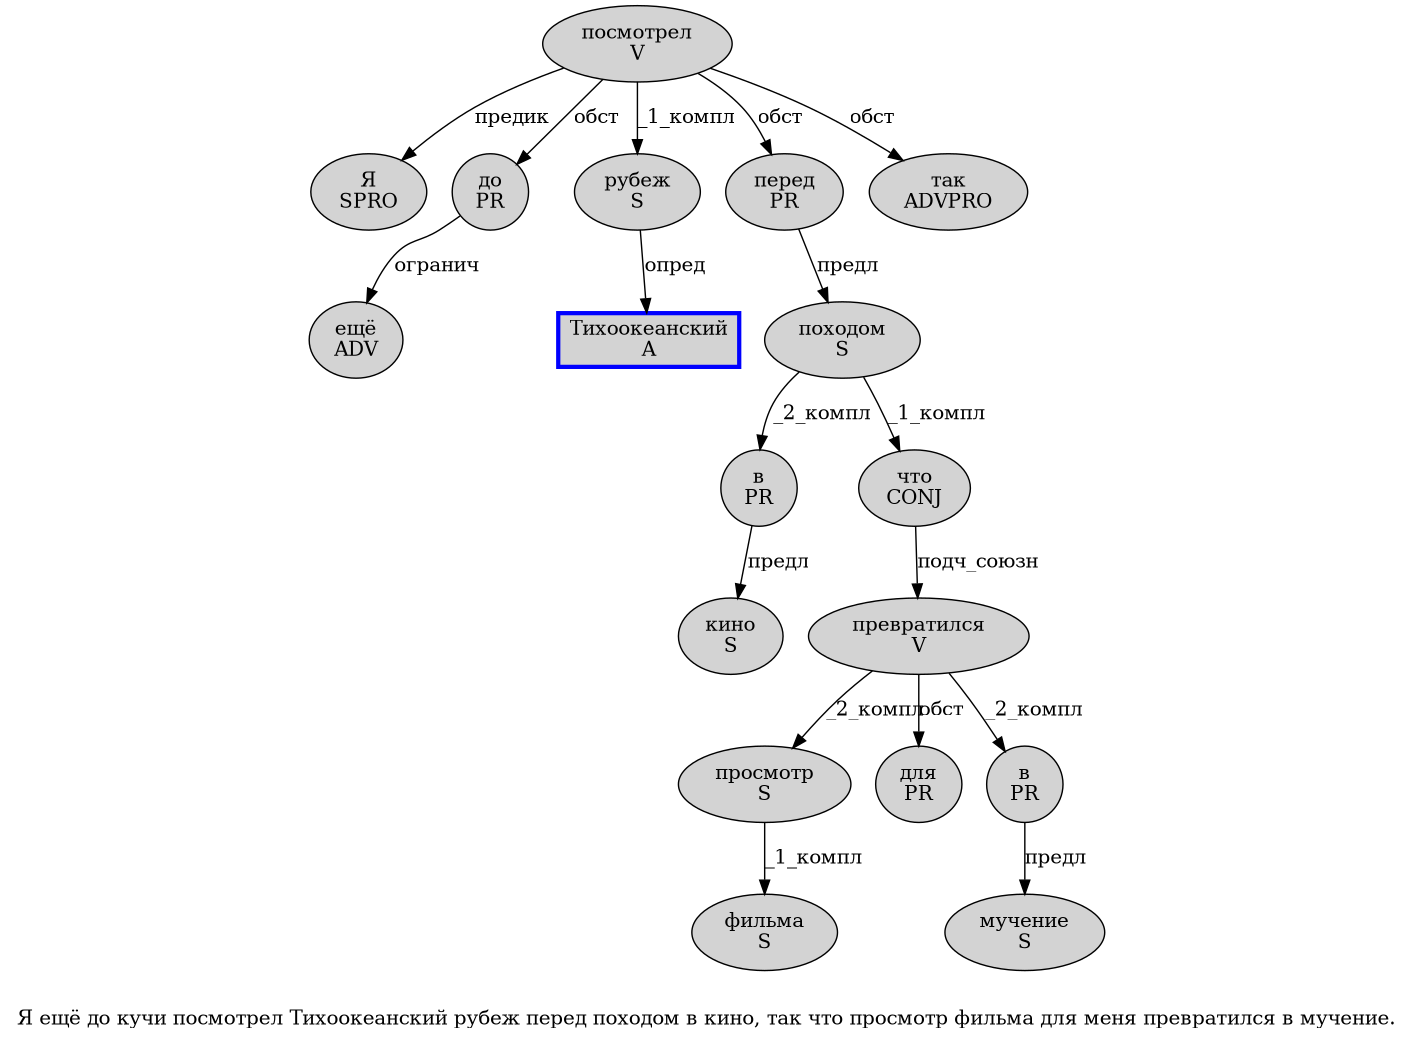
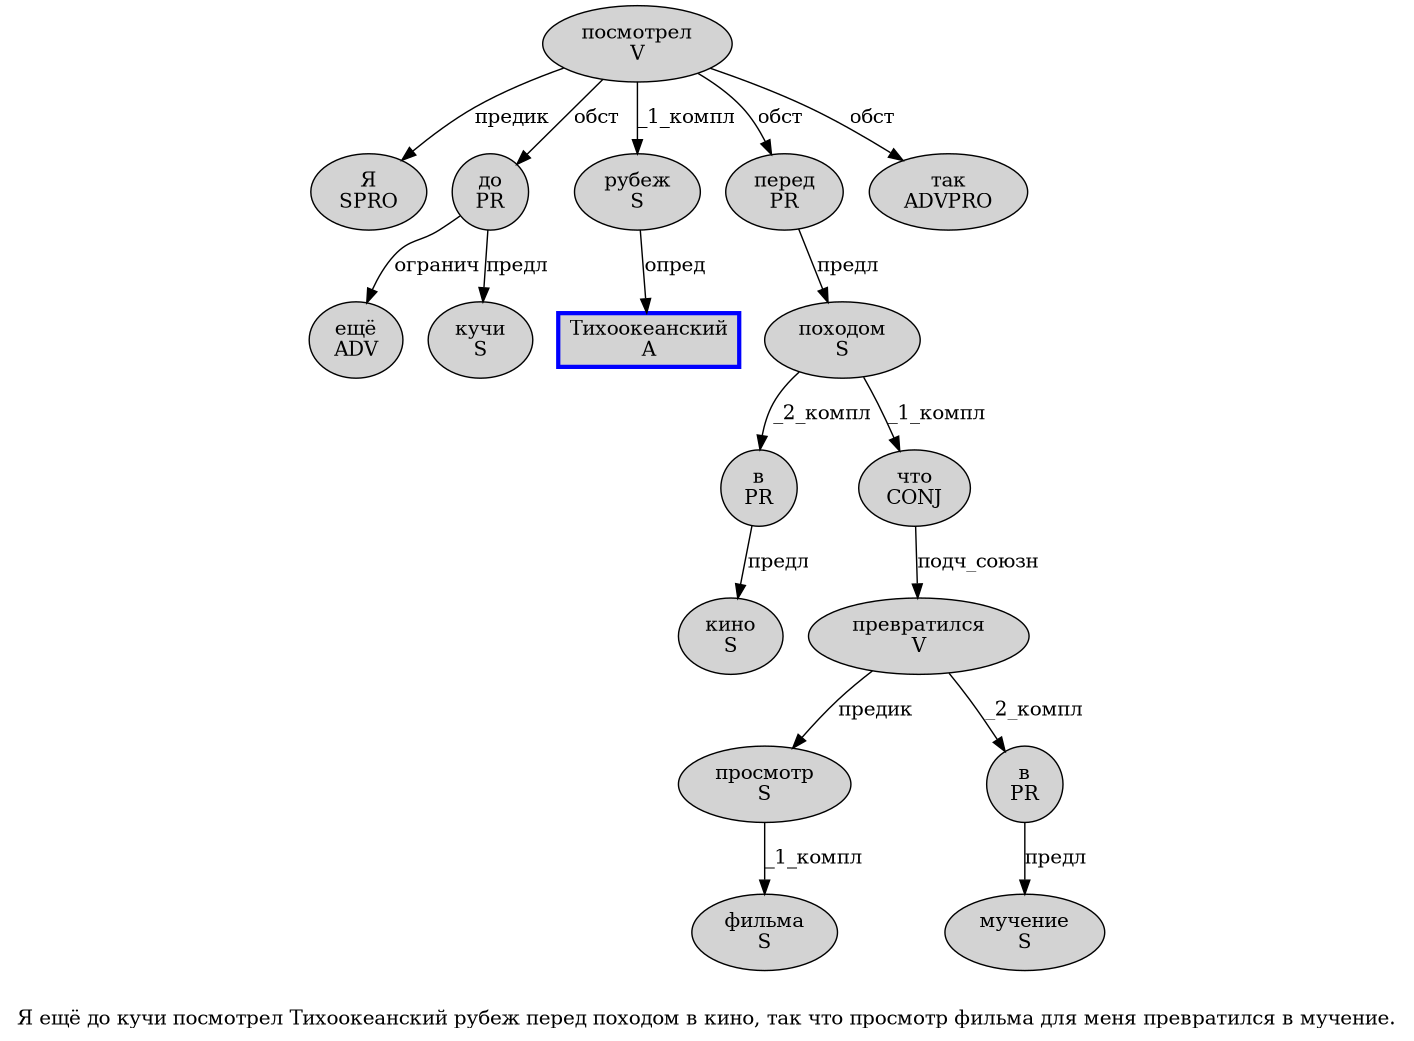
none -> (480, 340)
(876, 710) -> (876, 710)
(919, 784) -> none
